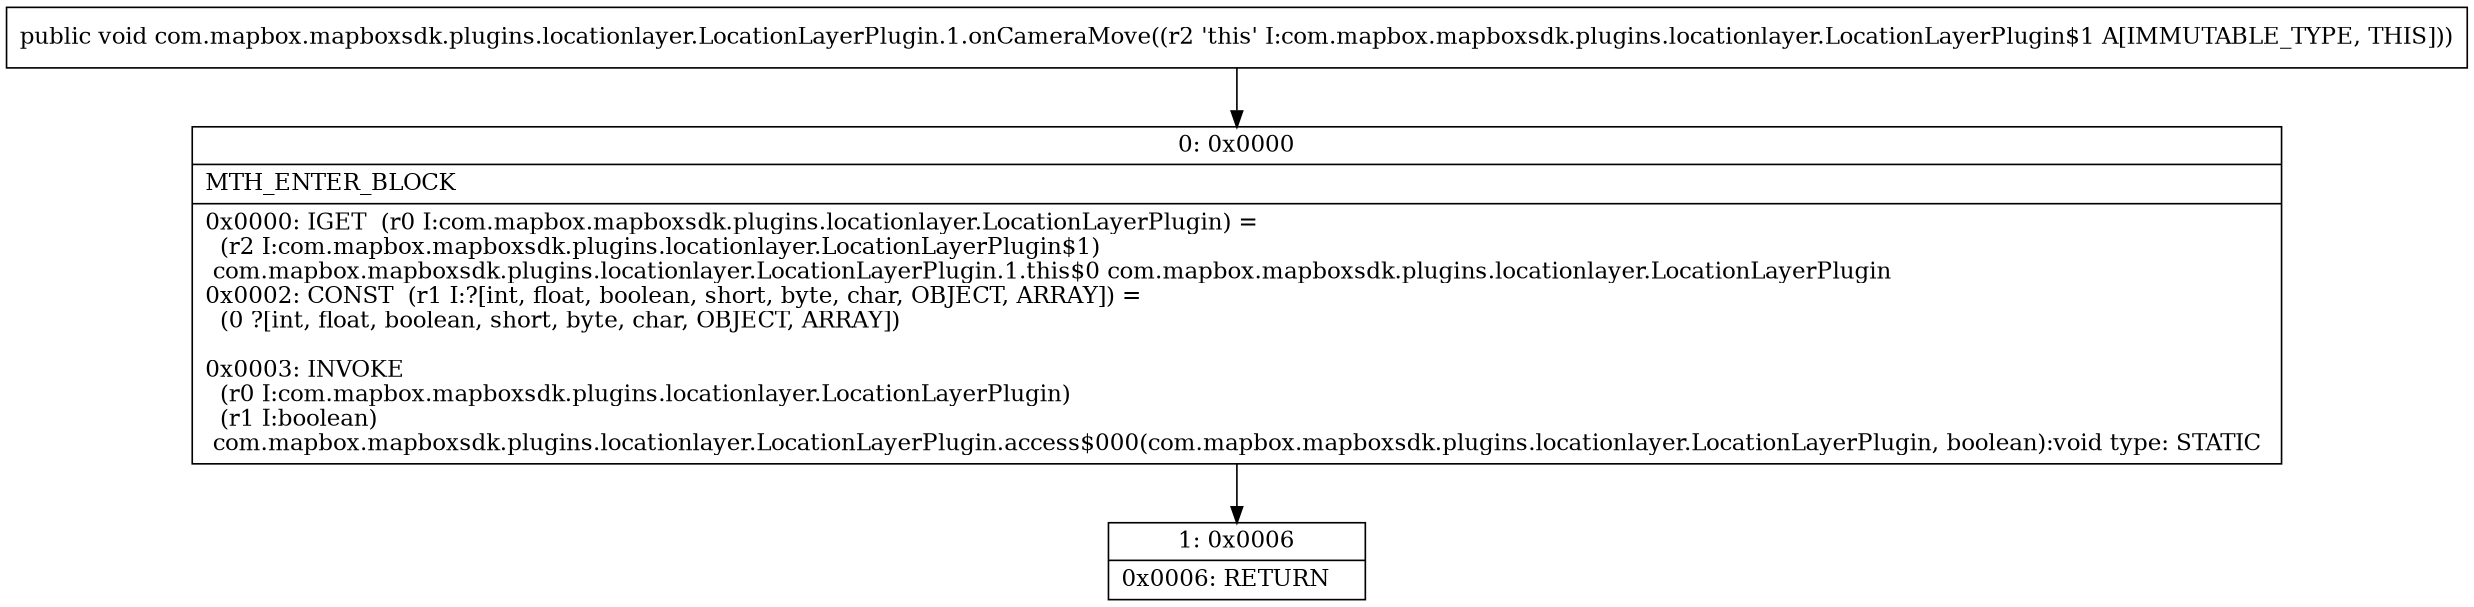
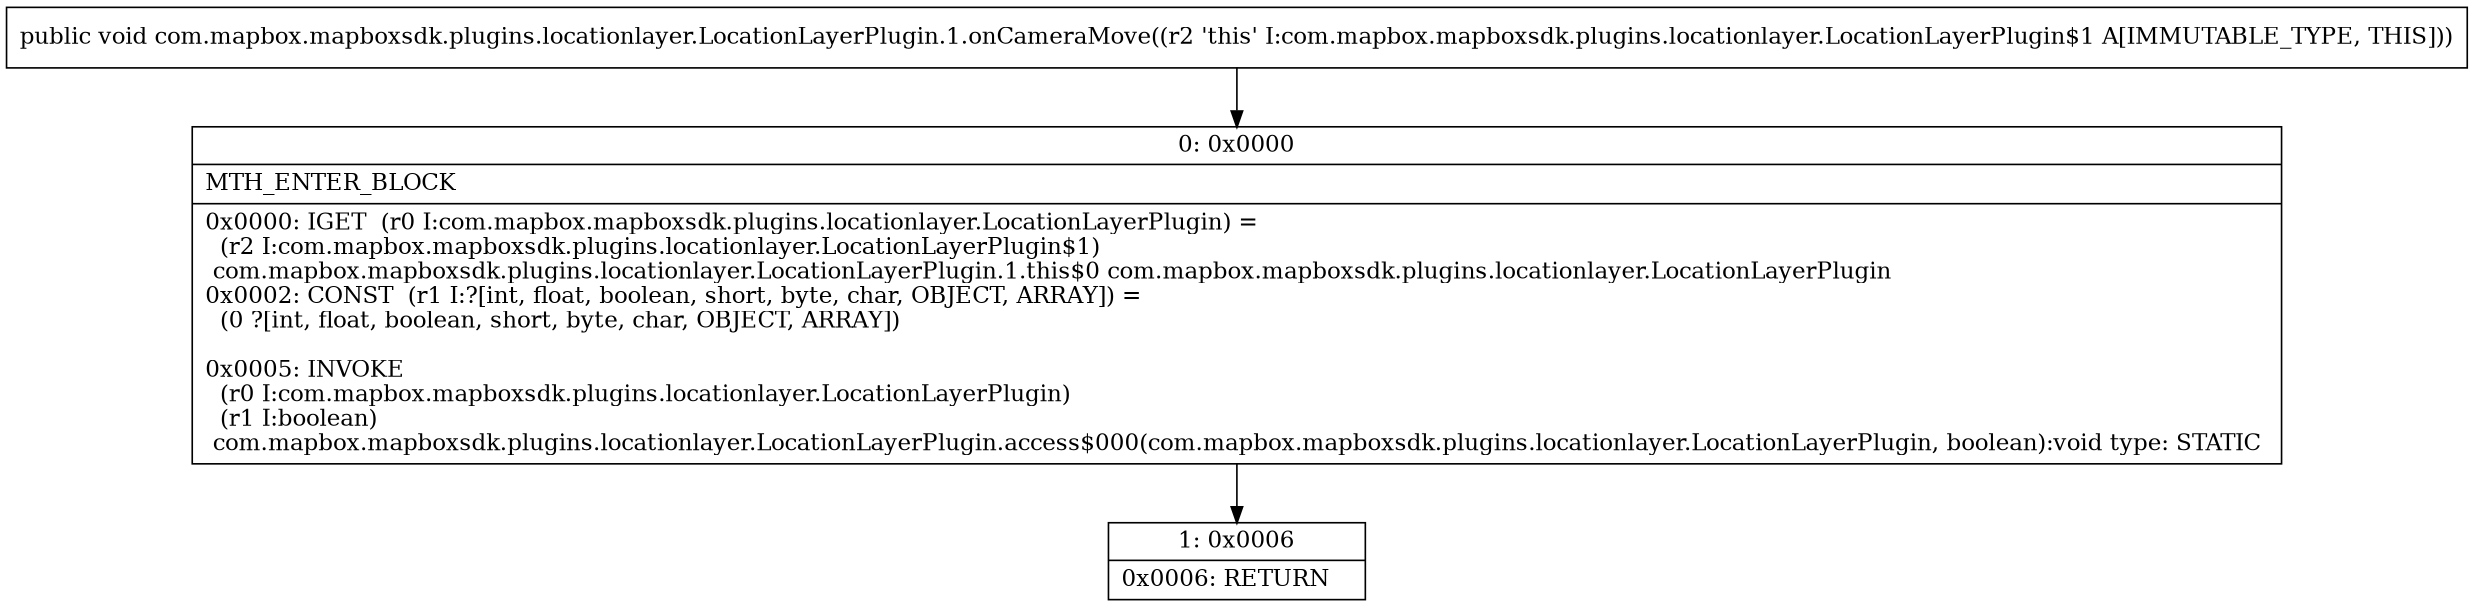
(312, 370) -> (312, 370)
